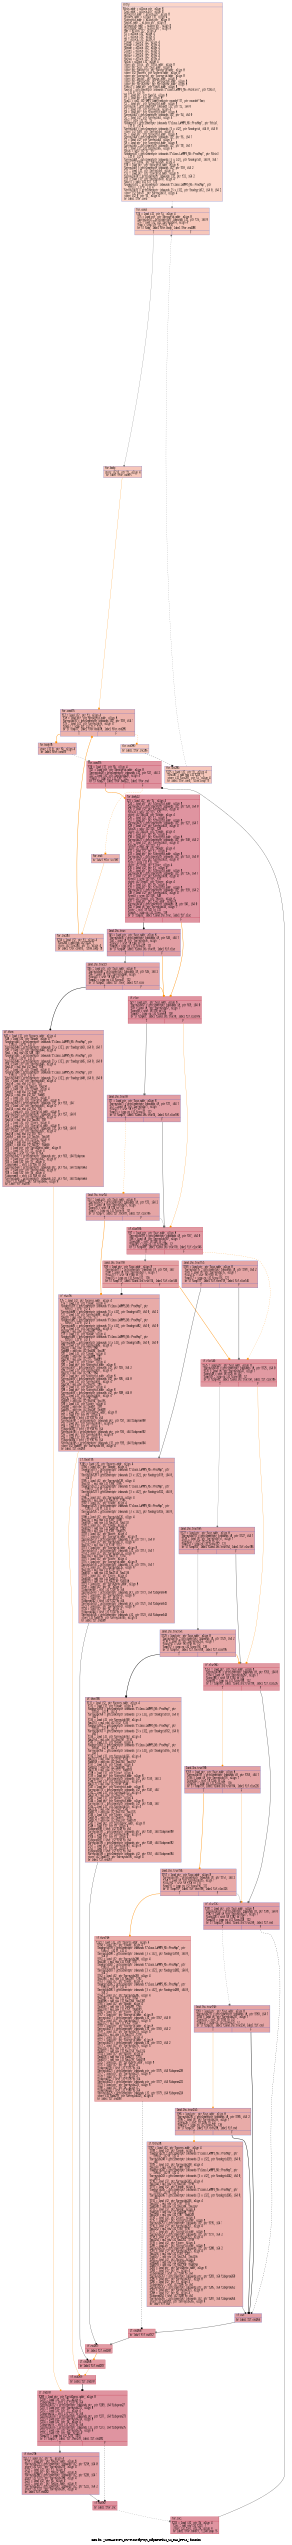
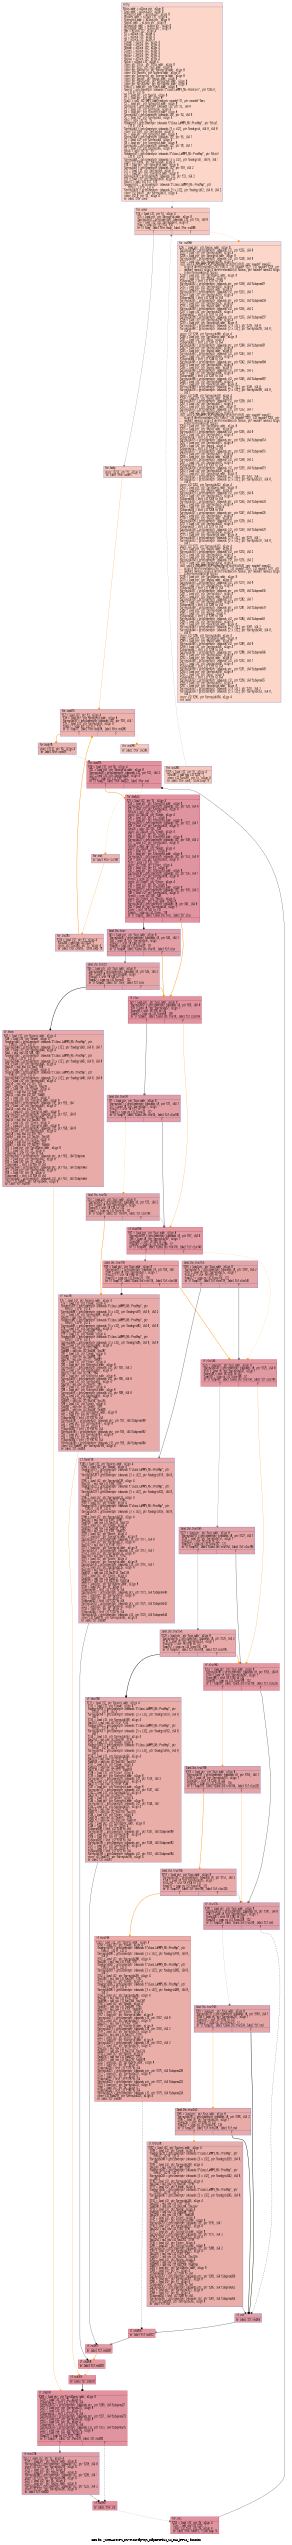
none -> (229, 472)
(158, 759) -> none
